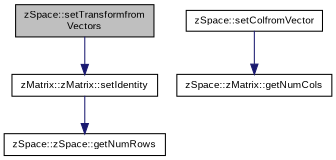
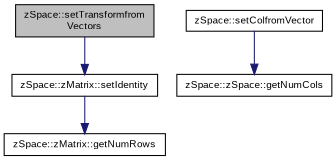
(85, 85) -> (85, 85)
(254, 85) -> (254, 85)
(85, 145) -> (85, 145)
